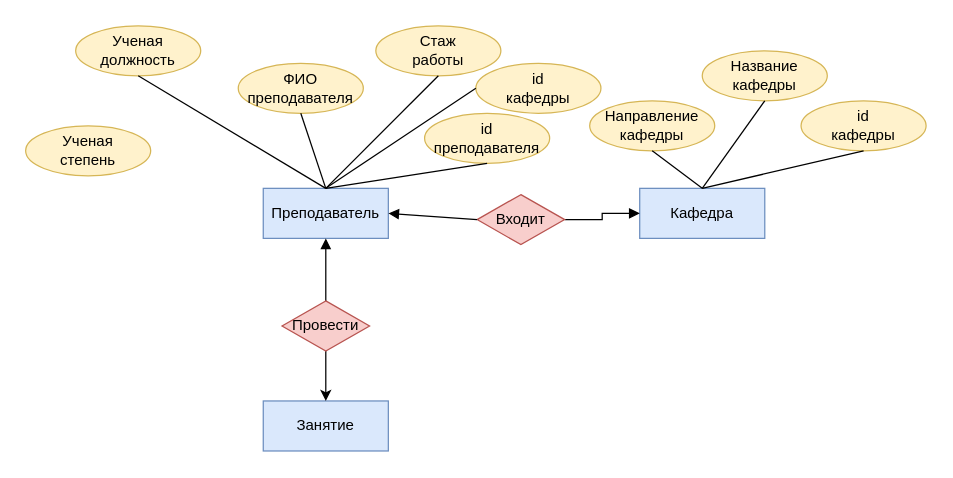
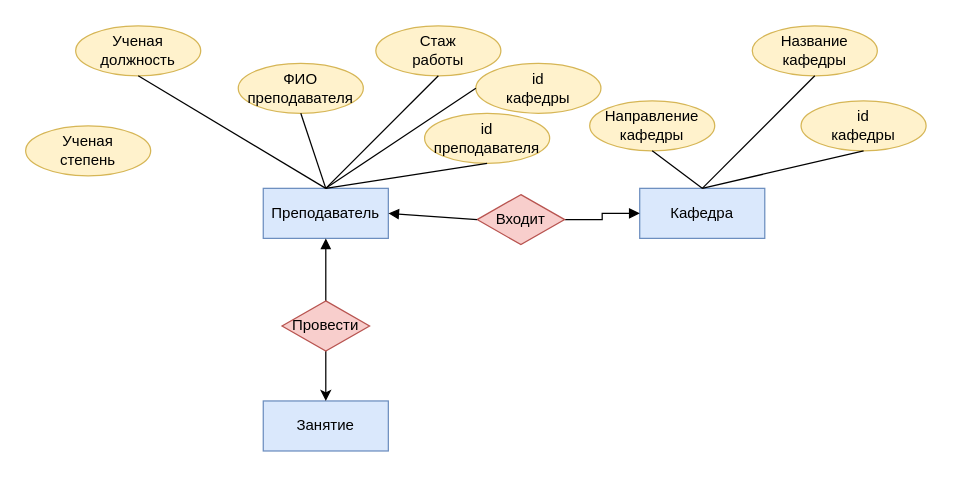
(764, 76) -> (814, 51)
